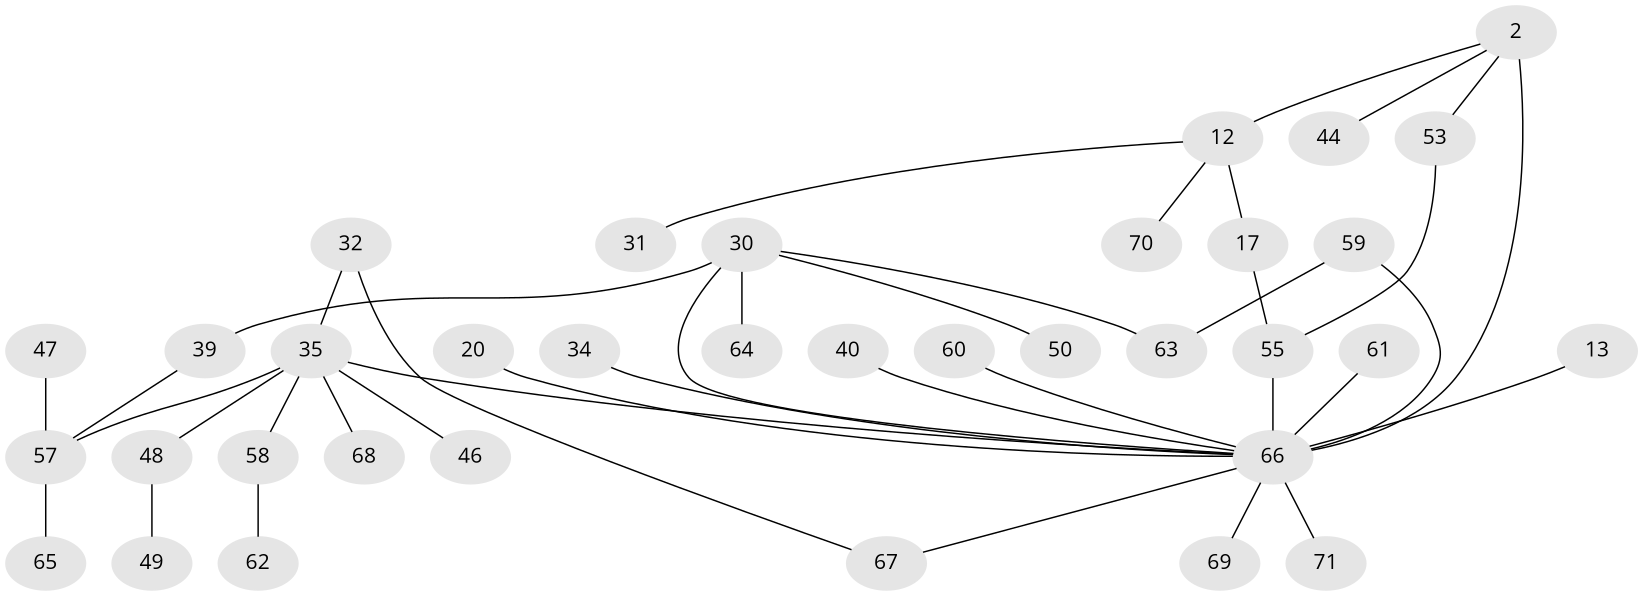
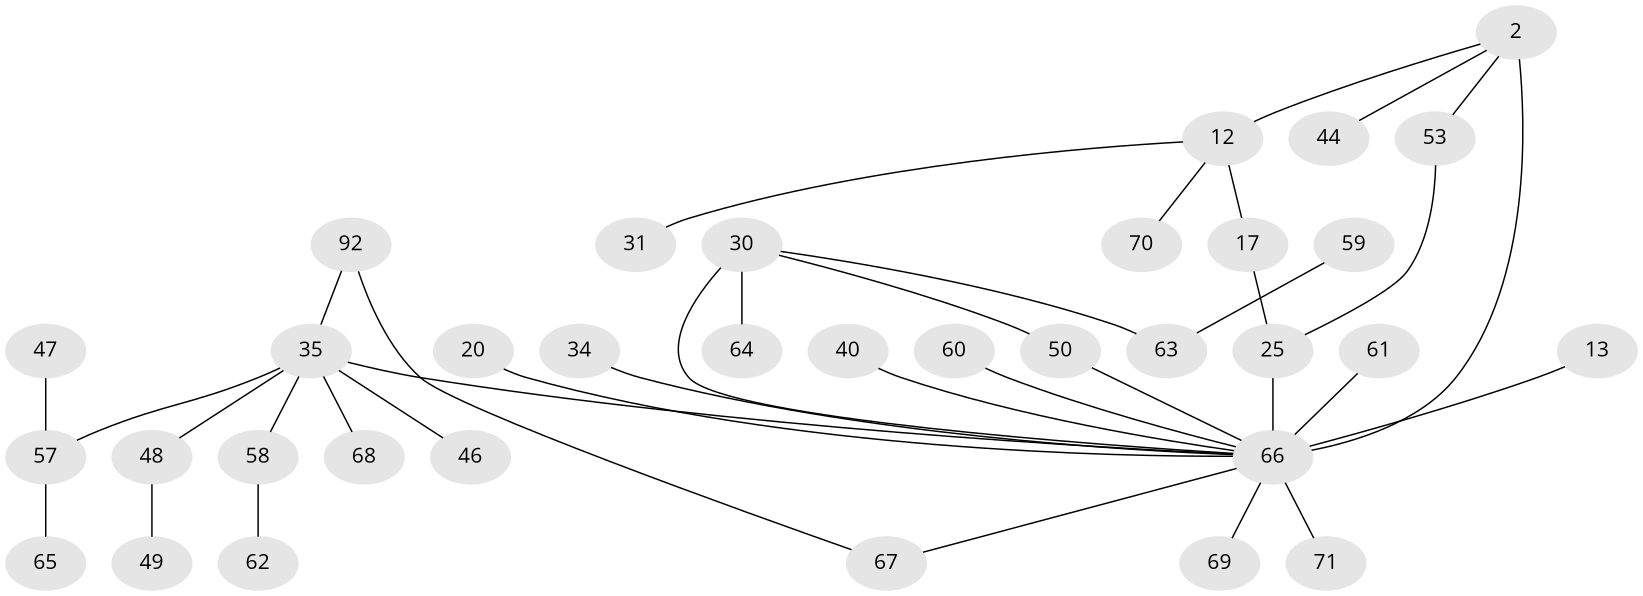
(351, 245) -> (351, 245)
(205, 351) -> none
(1273, 351) -> (1273, 351)
(1430, 381) -> (1167, 404)
